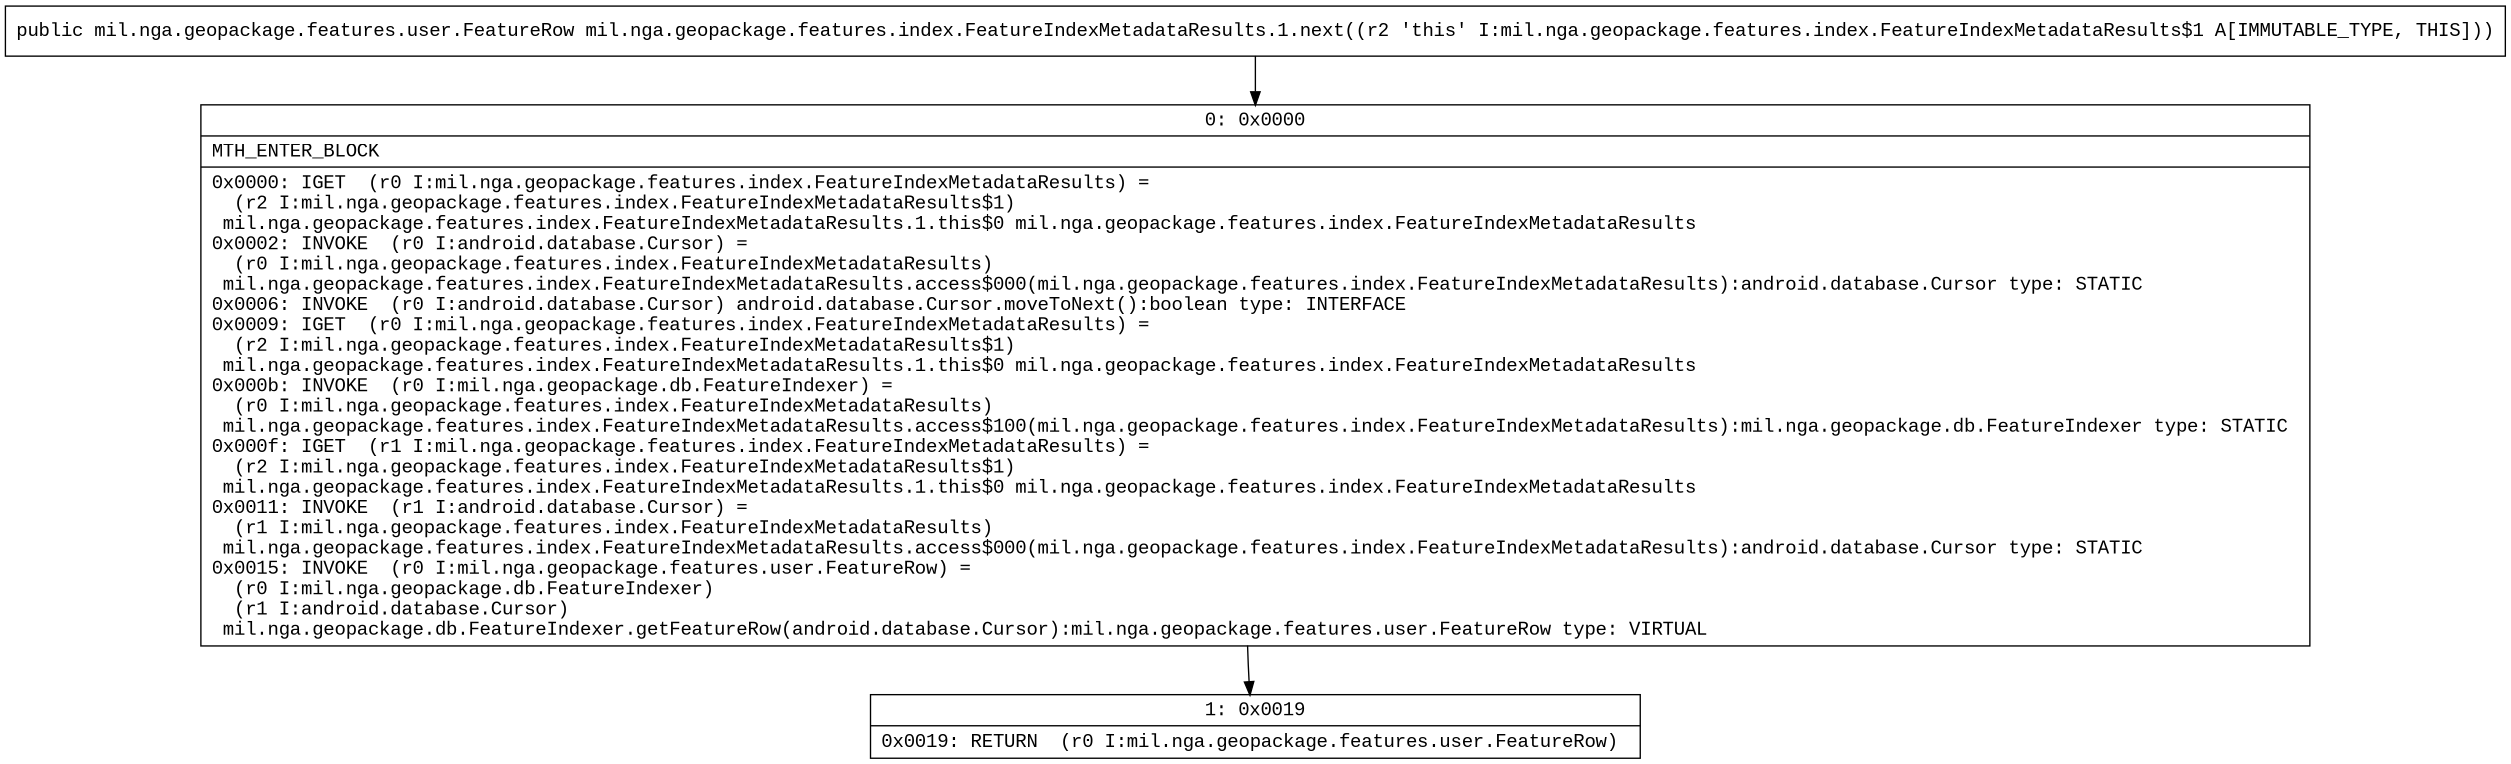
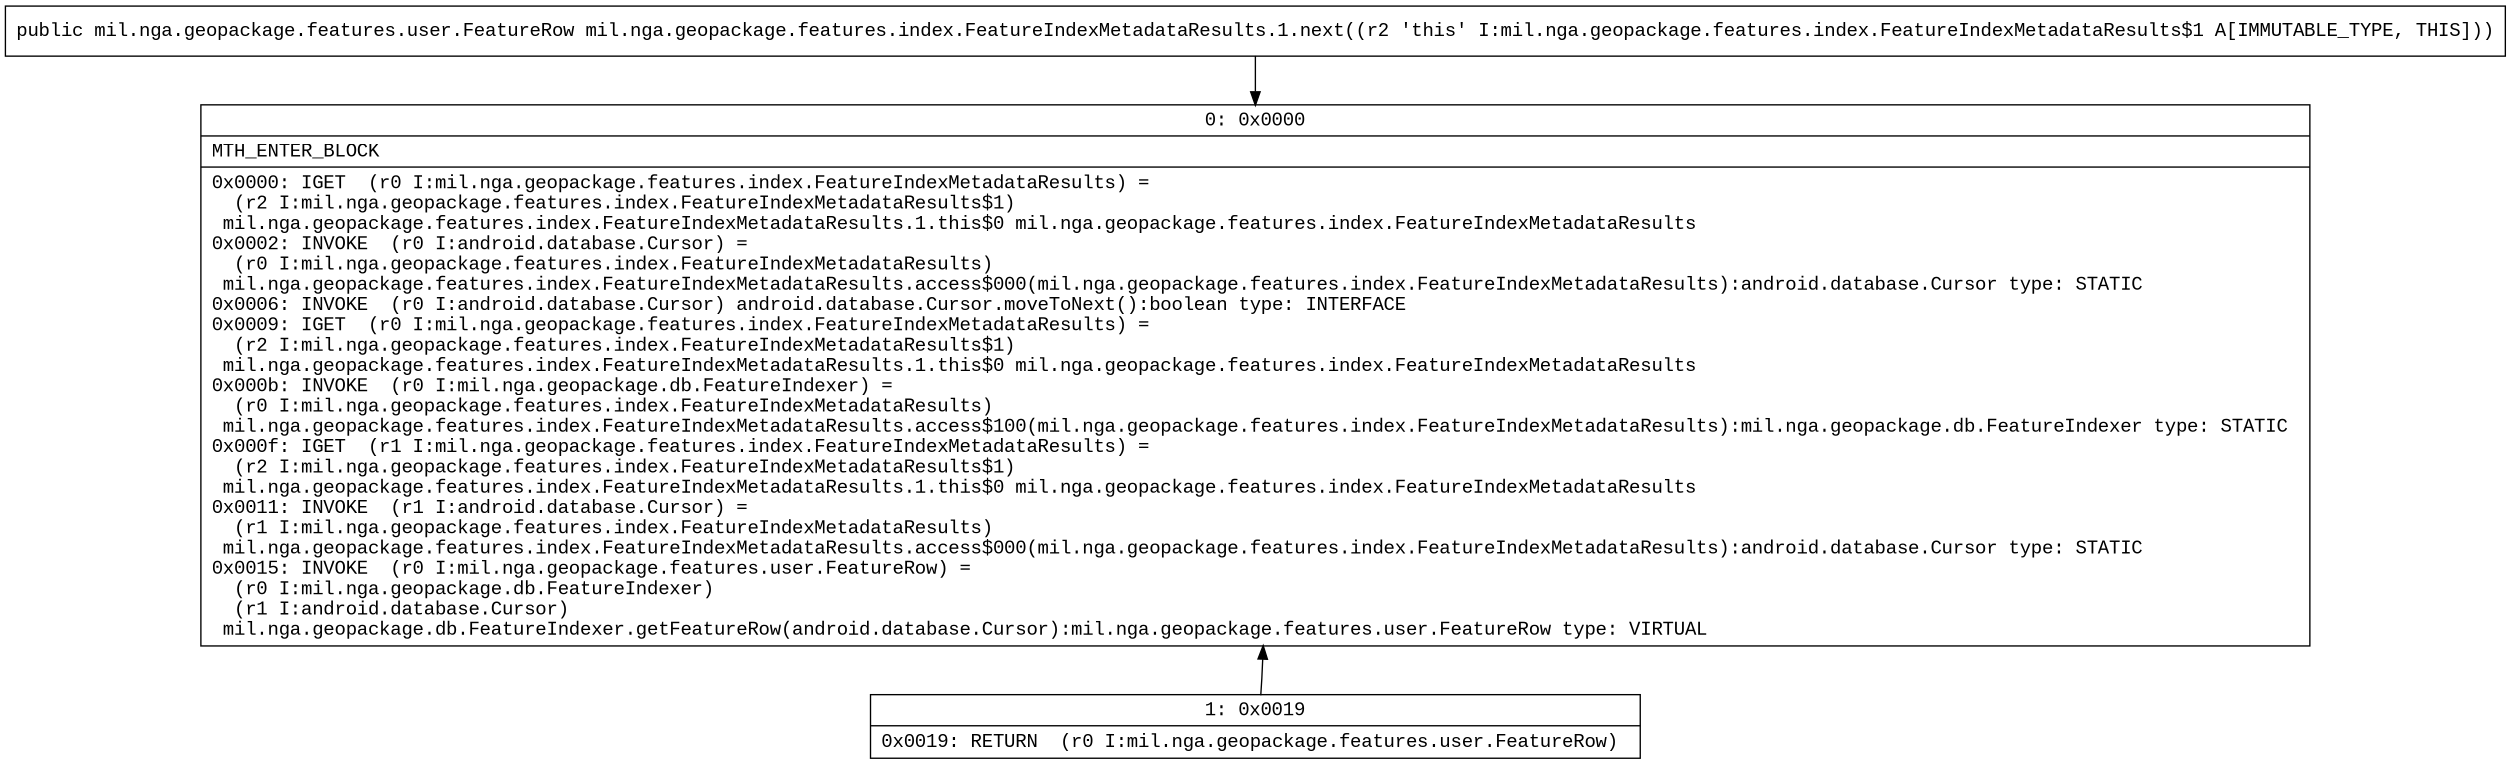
(1248, 664) -> (1262, 677)
